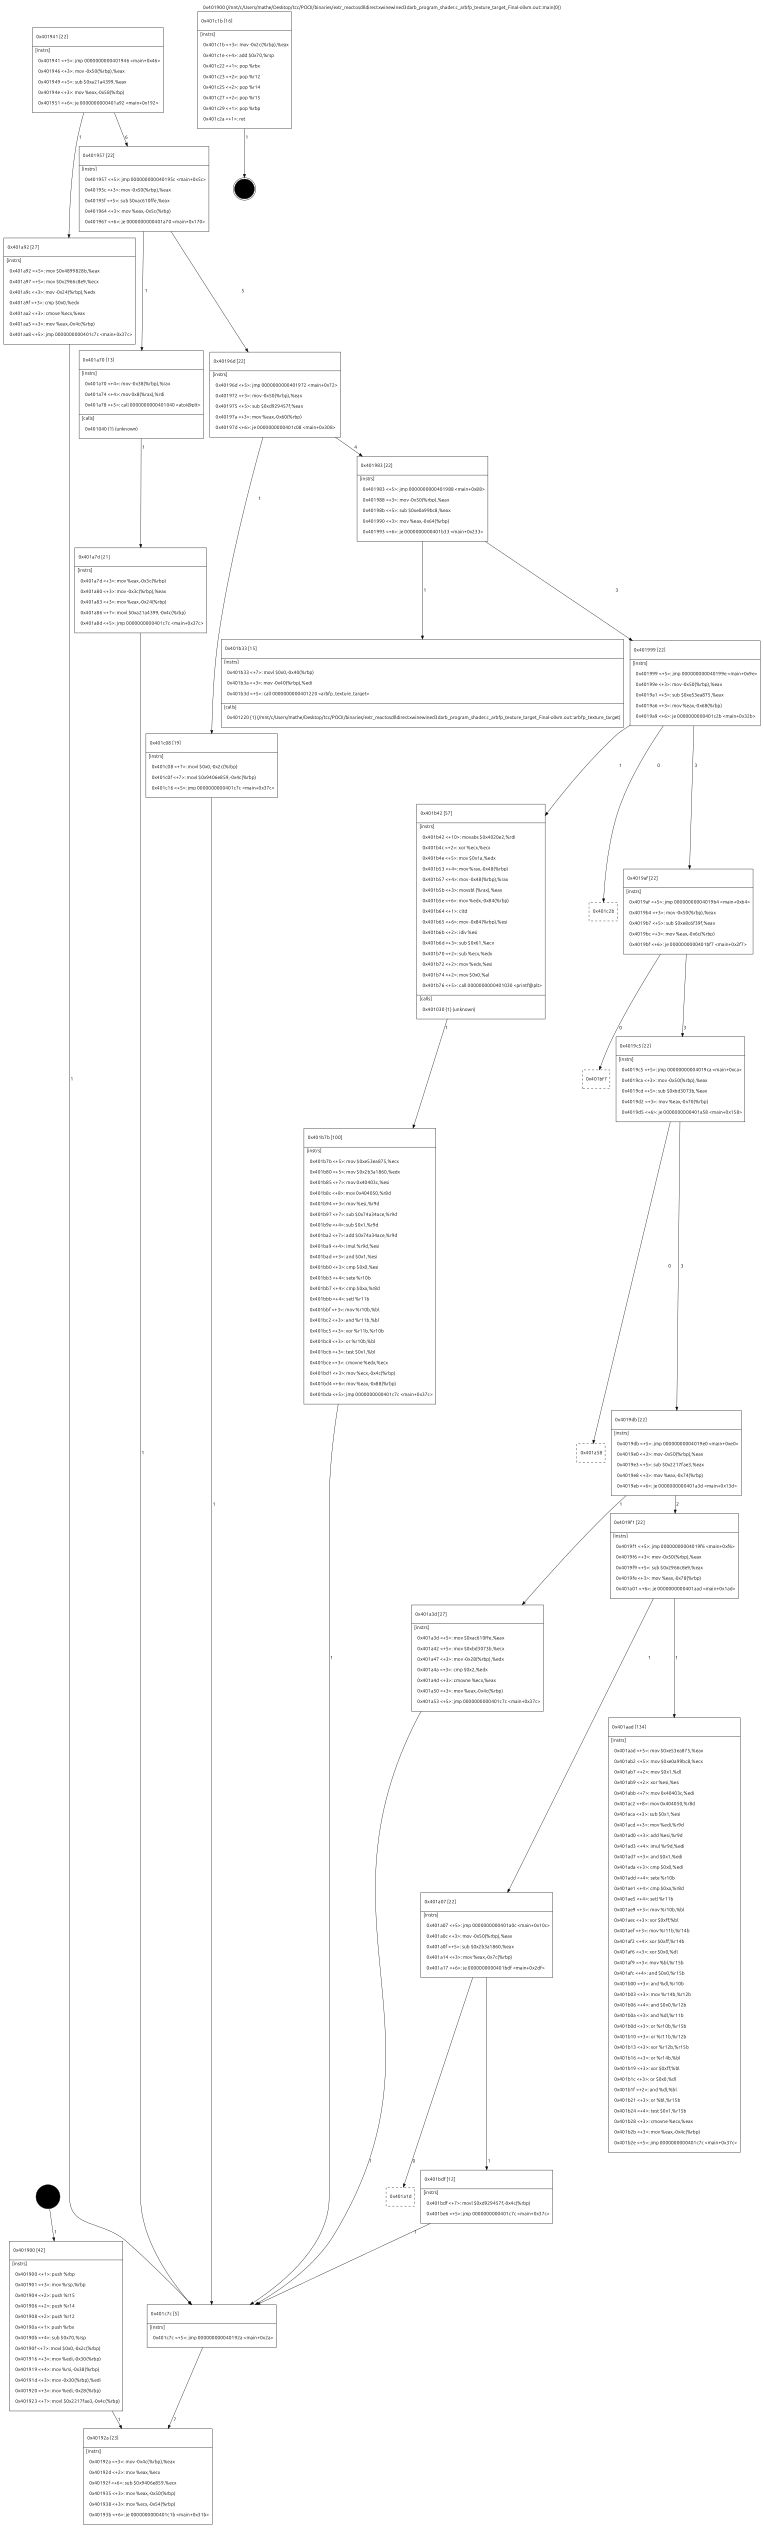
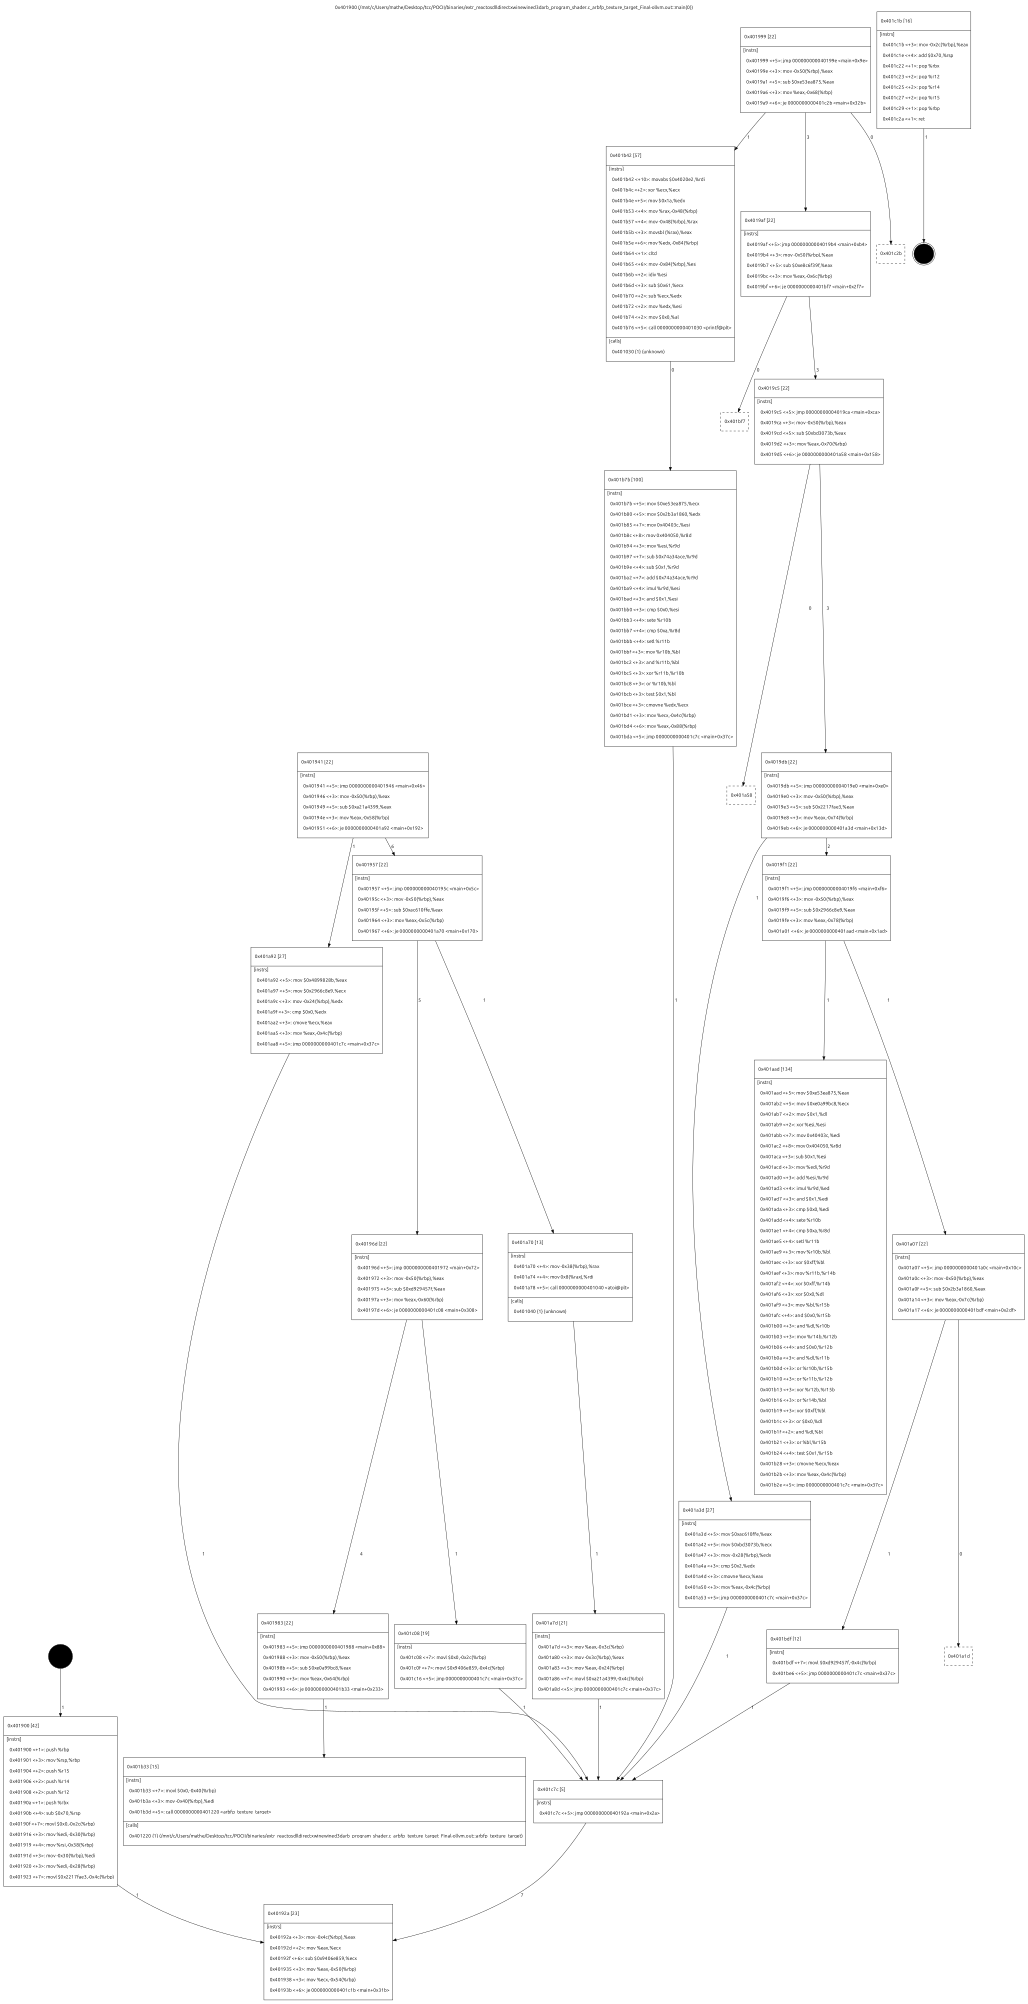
(557, 590) -> none
(446, 1028) -> (672, 370)
